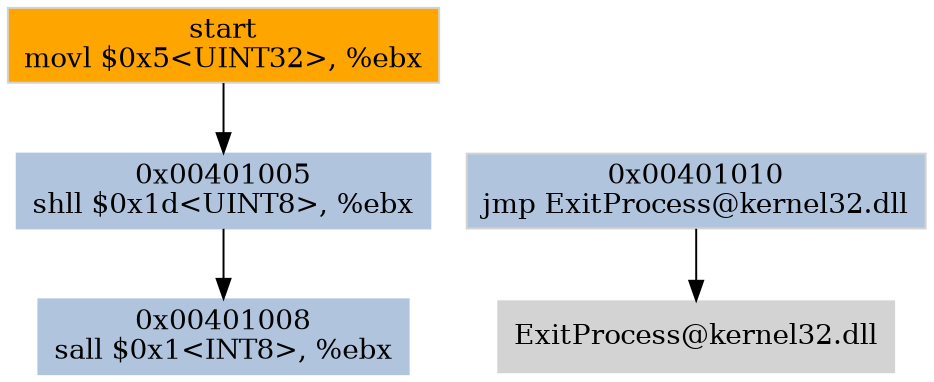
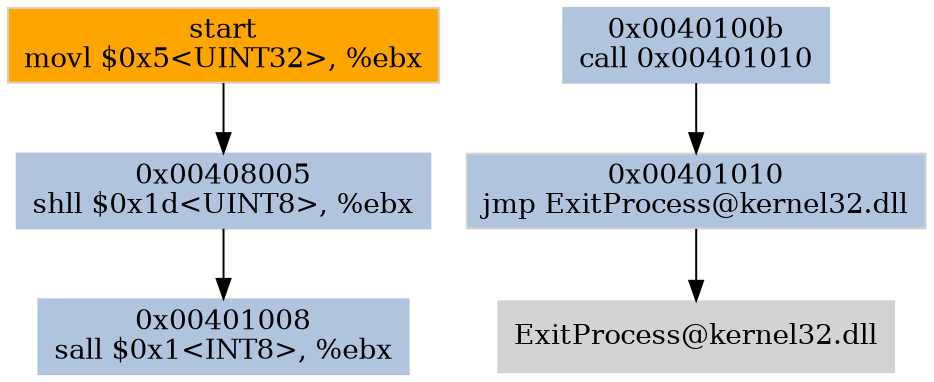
none -> (696, 45)
(224, 191) -> (224, 191)
